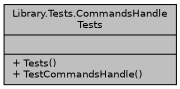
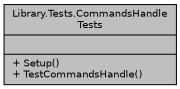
(34, 63) -> (36, 63)
